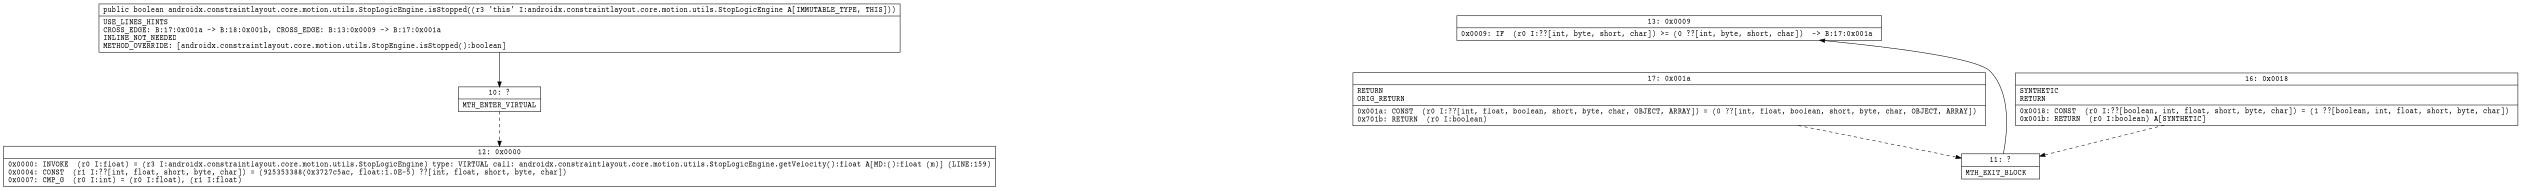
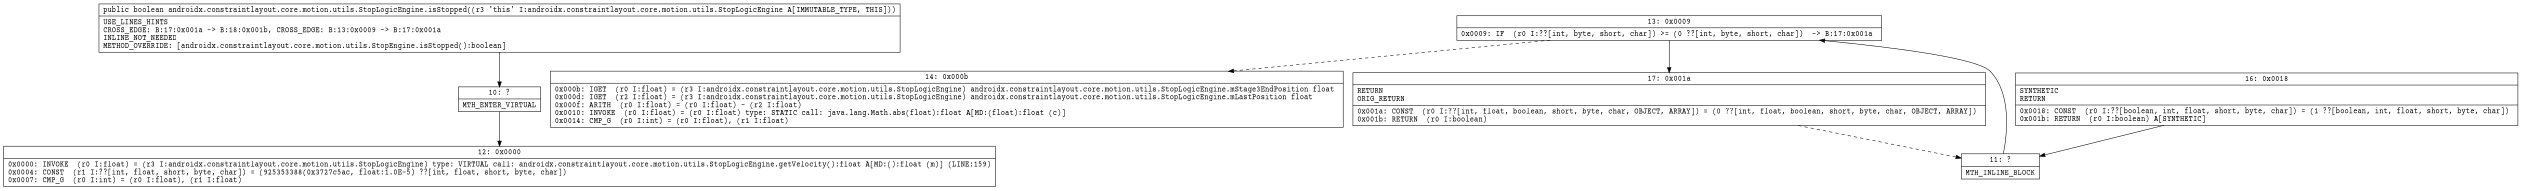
none -> (1669, 54)
none -> (947, 99)
(1424, 119) -> (1424, 119)
(500, 126) -> (500, 126)
(2104, 140) -> (2104, 140)
(1996, 172) -> (2001, 172)
